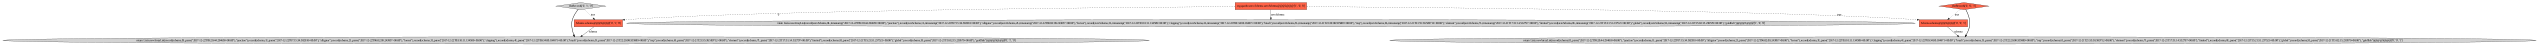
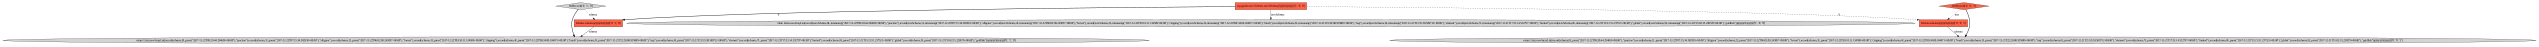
(930, 10) -> (930, 10)
(593, 15) -> (593, 15)
(1839, 15) -> (1839, 15)
